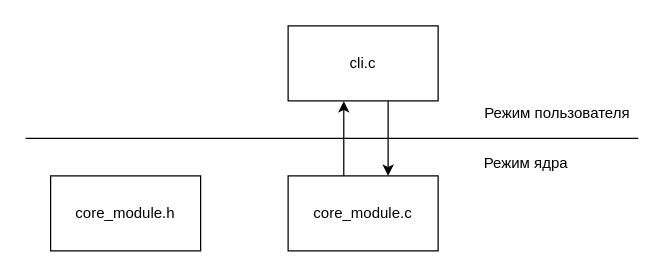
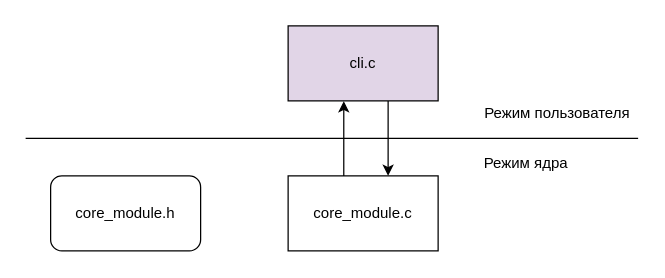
(363, 63) -> (363, 63)
(126, 213) -> (126, 213)
